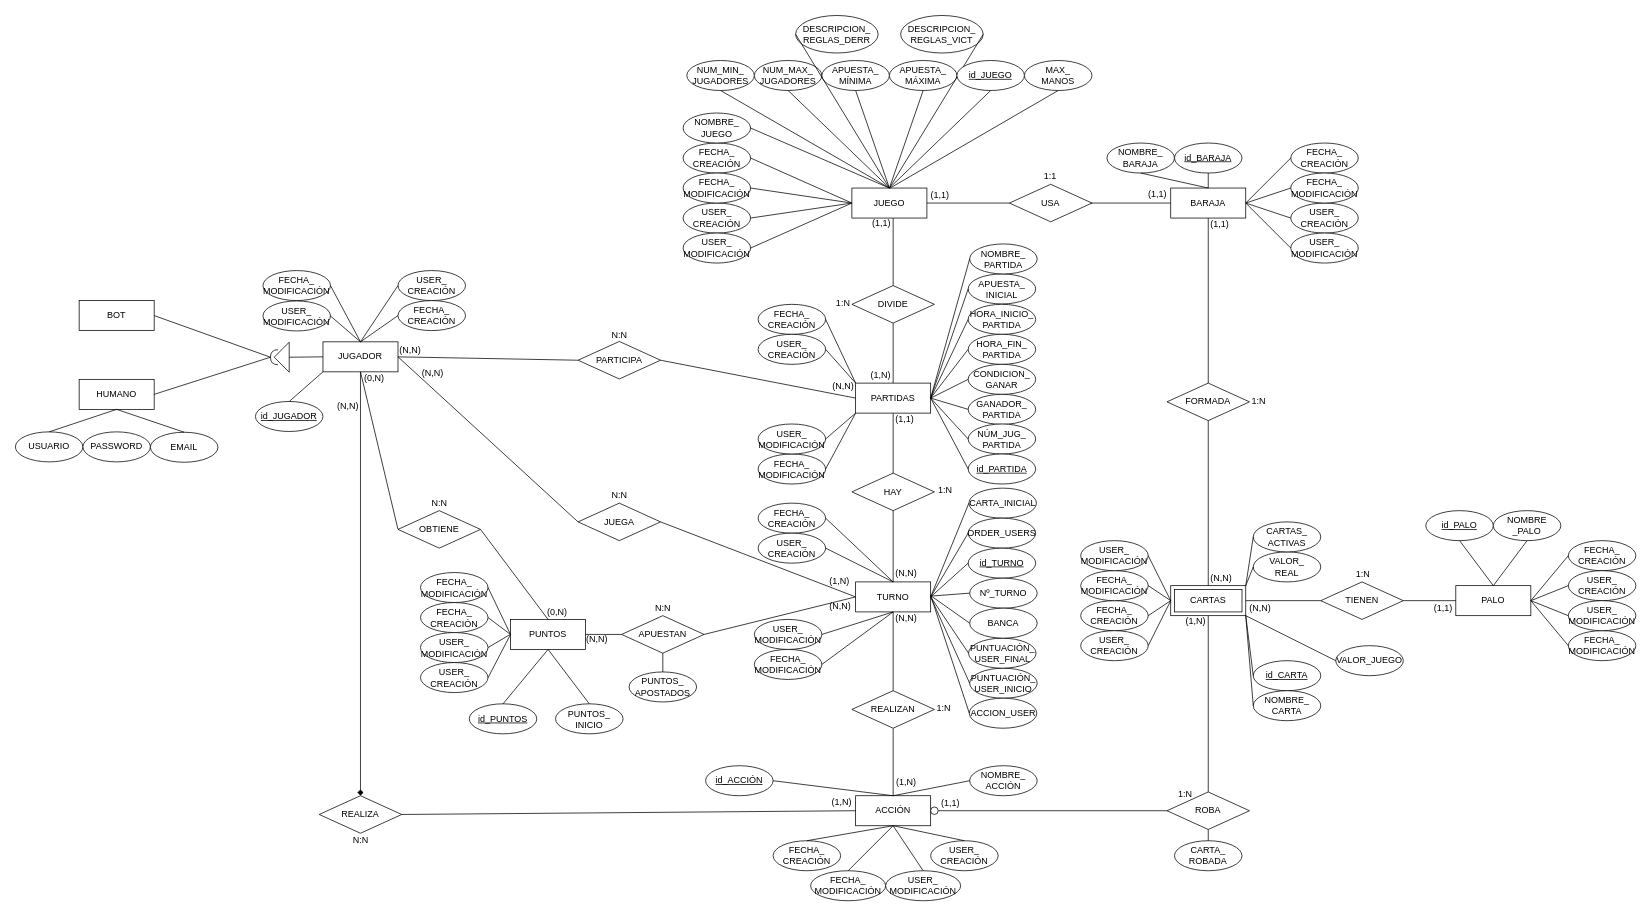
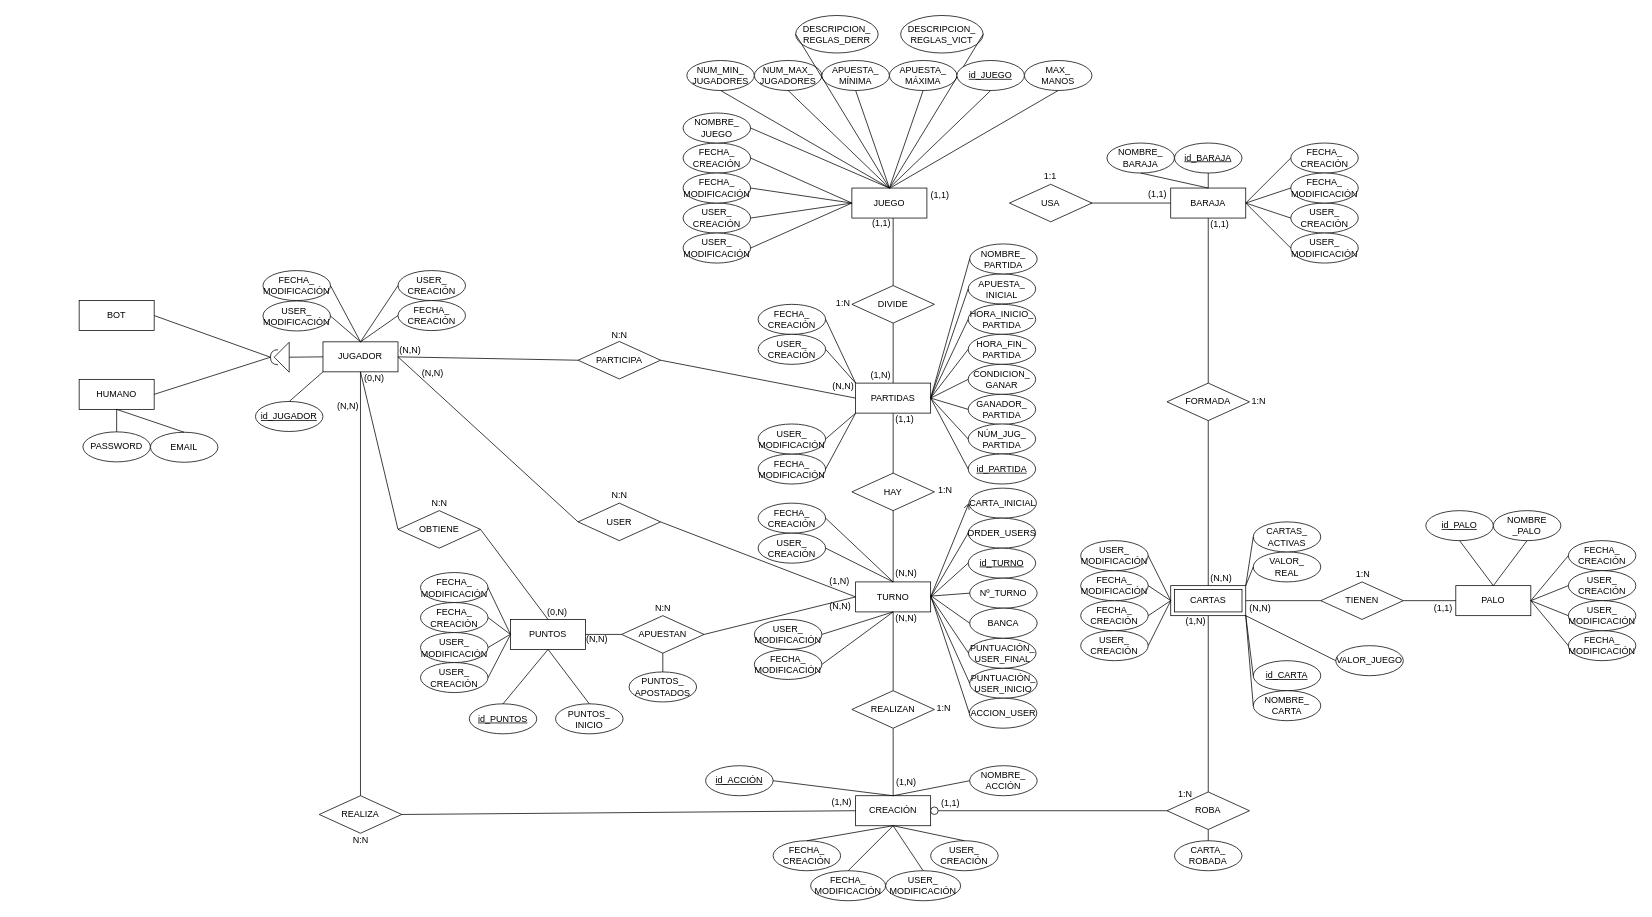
(968, 203) -> none
(81, 421) -> none
none -> (117, 421)
(49, 447) -> none
(967, 507) -> (967, 507)
(619, 522) -> (619, 522)
(360, 789) -> (360, 791)
(893, 810) -> (893, 810)
